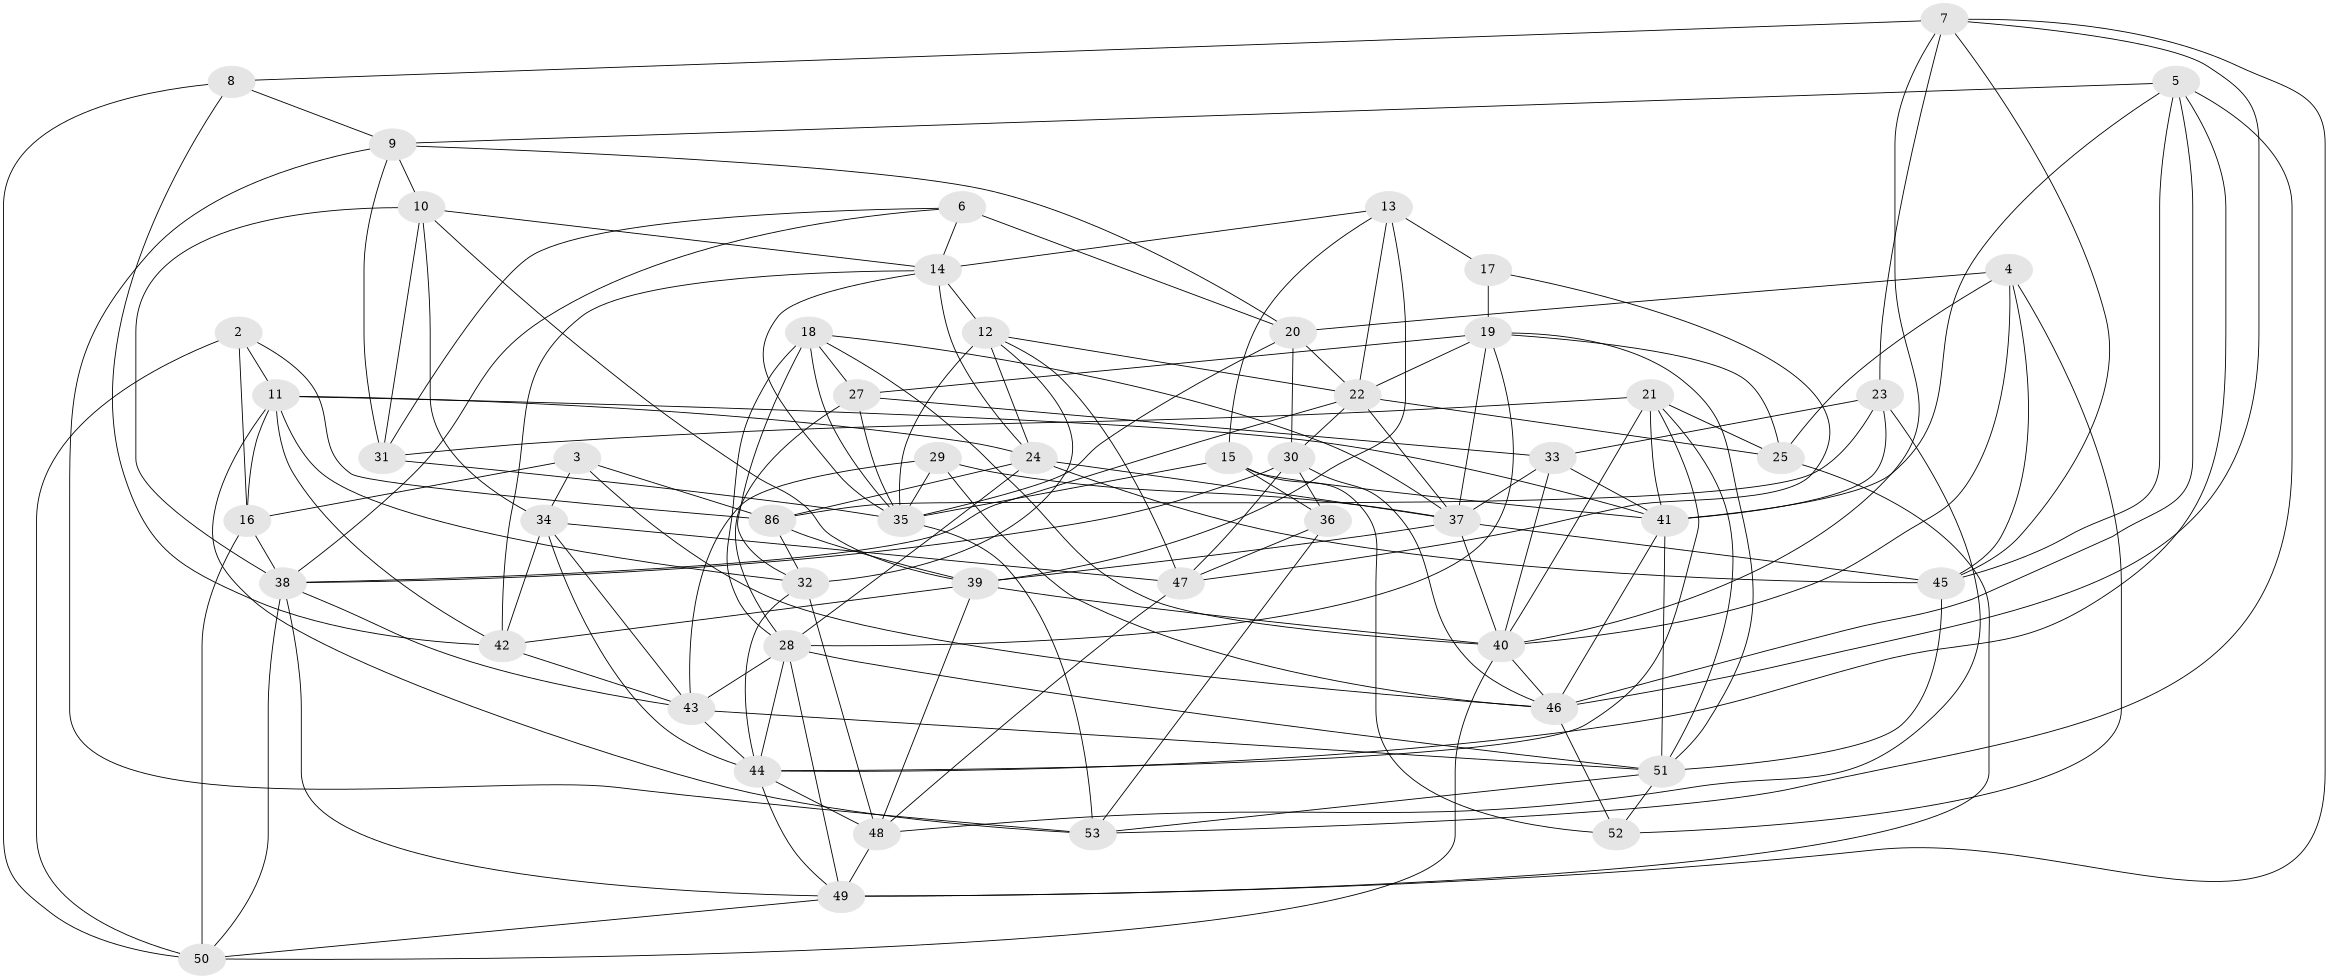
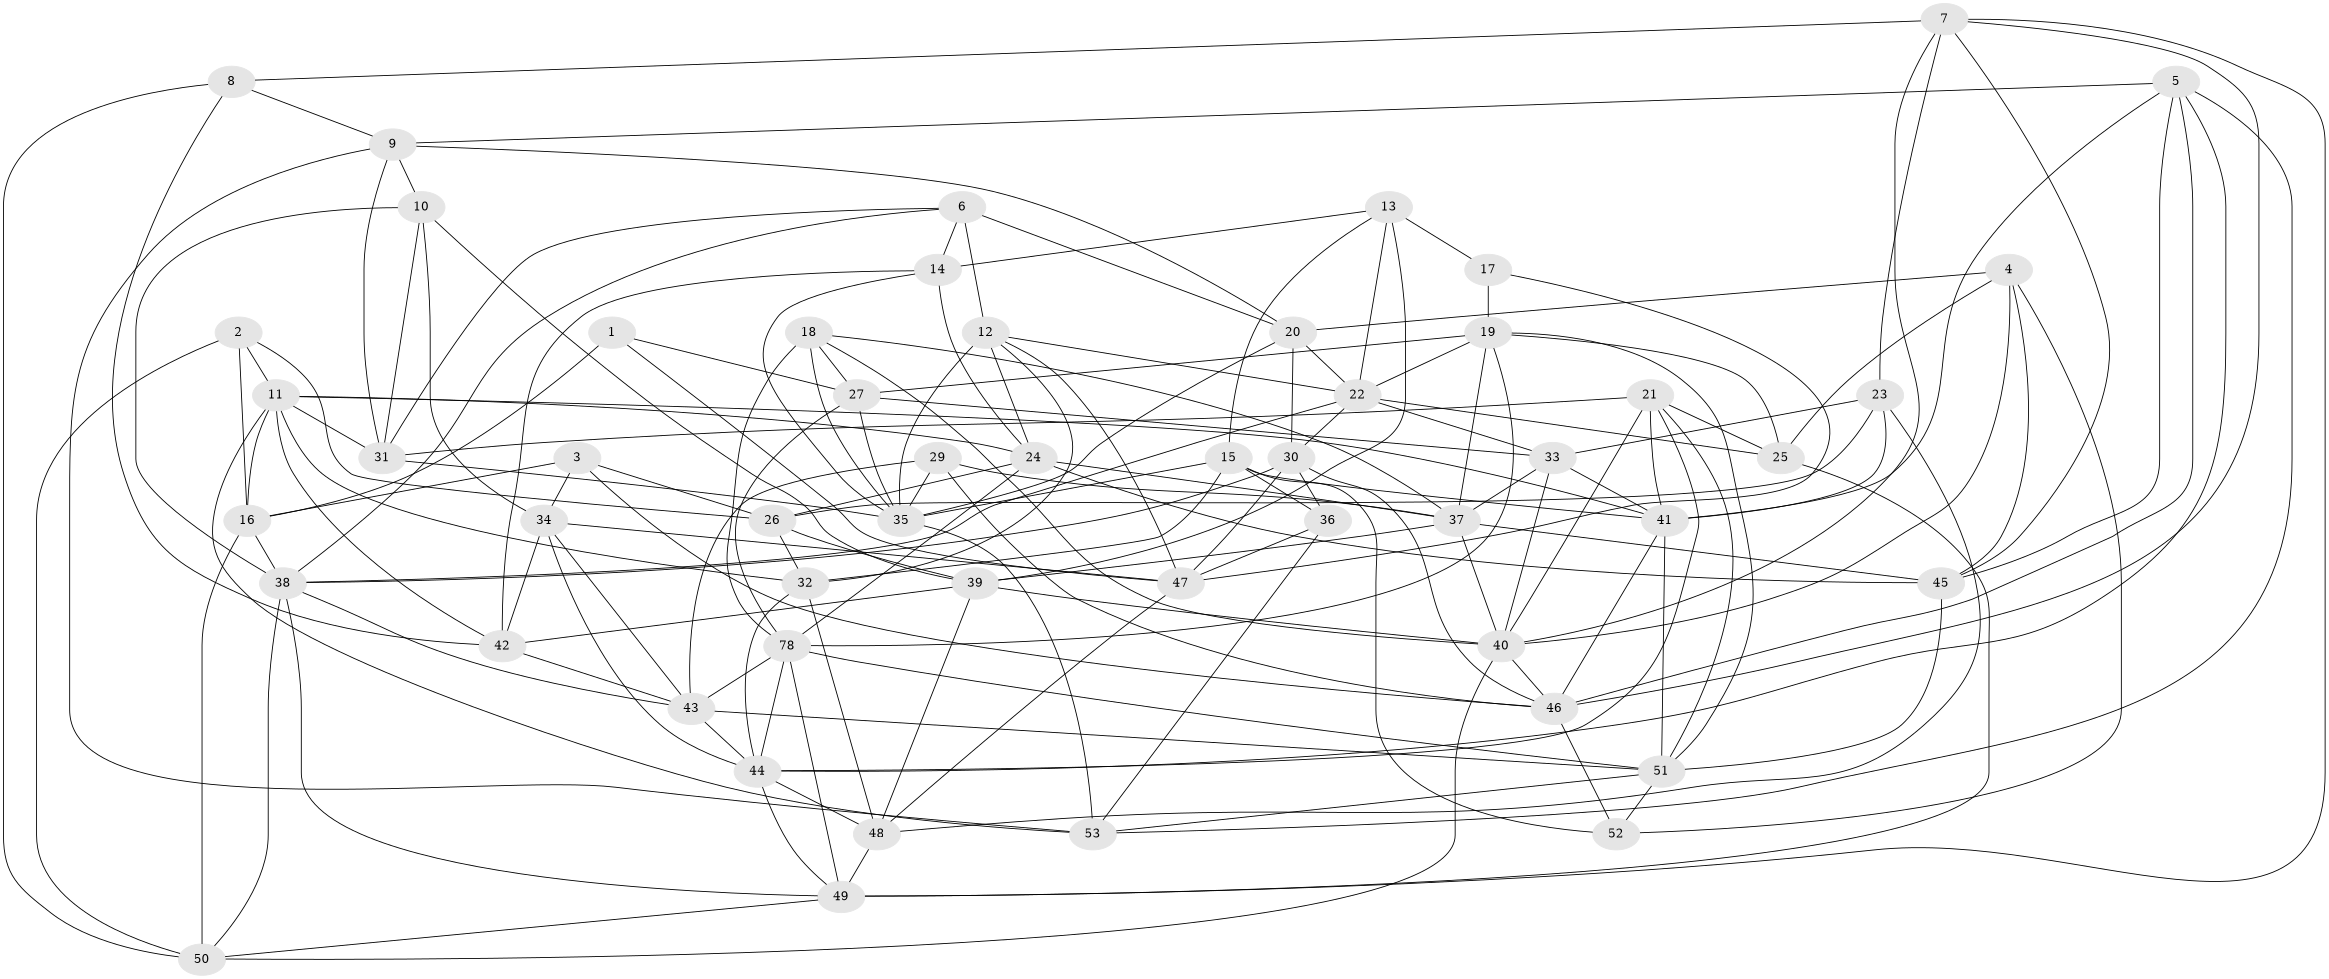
(680, 239) -> none
(962, 301) -> (974, 270)
none -> (612, 333)
none -> (333, 429)
(752, 461) -> (1039, 555)
(1411, 463) -> (1455, 427)
(772, 521) -> (772, 521)
(787, 646) -> (787, 646)
